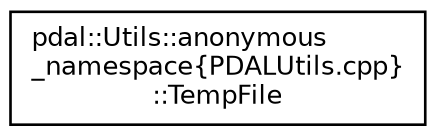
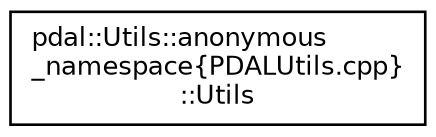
(218, 68) -> (218, 68)
